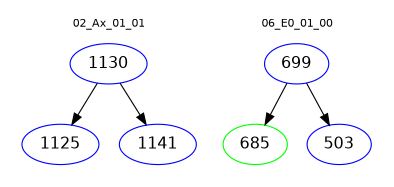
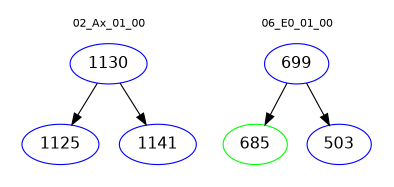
(109, 24) -> (109, 24)
